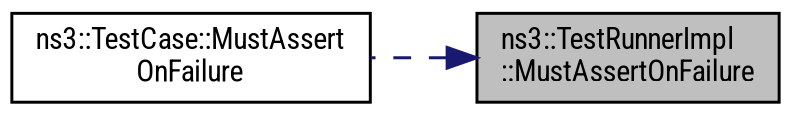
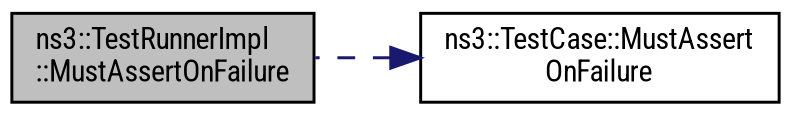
(409, 58) -> (353, 58)
